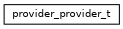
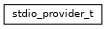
(62, 14) -> (53, 14)
